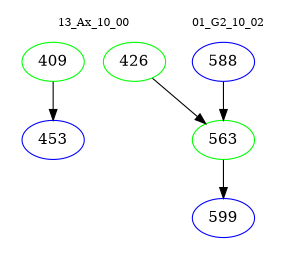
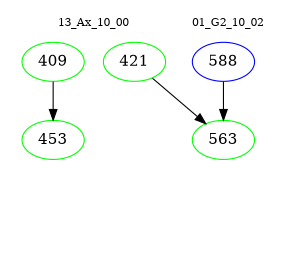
(135, 62) -> (135, 62)
(53, 140) -> (53, 140)
(223, 218) -> none
